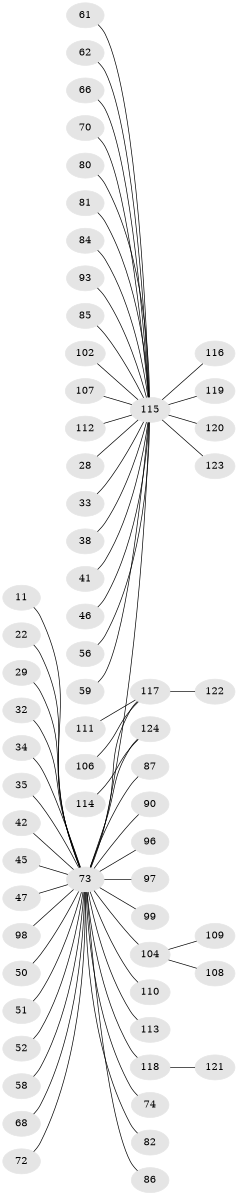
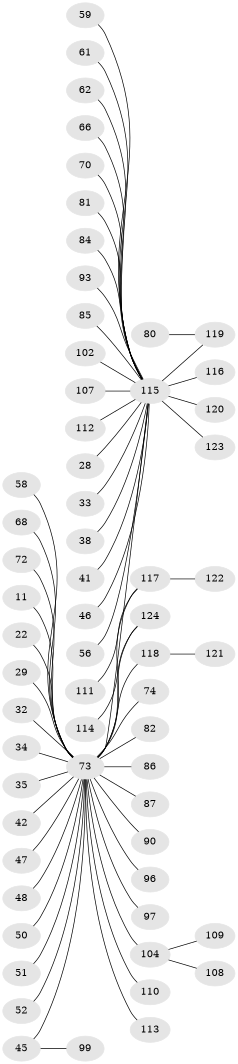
(138, 282) -> (182, 335)
(85, 767) -> none
(118, 898) -> (54, 1049)
(22, 936) -> (22, 898)
